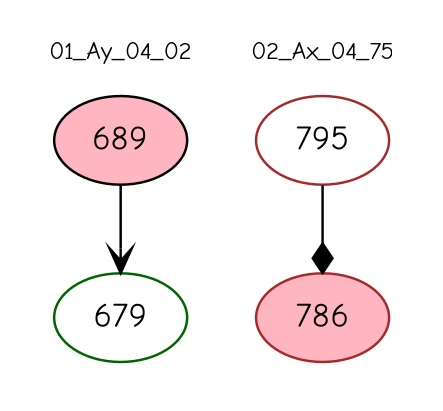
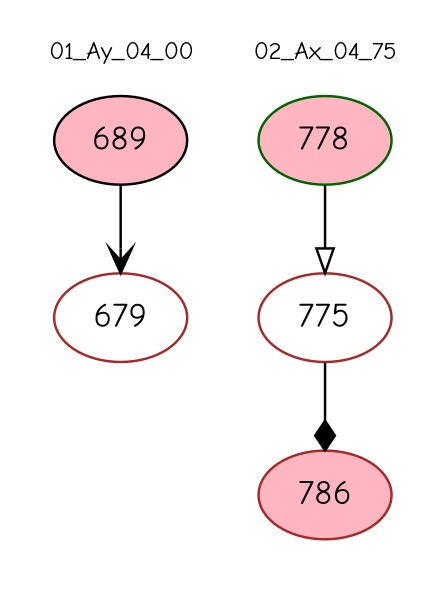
(121, 53) -> (122, 53)
(323, 140) -> (325, 318)
none -> (325, 140)
(121, 318) -> (121, 318)
